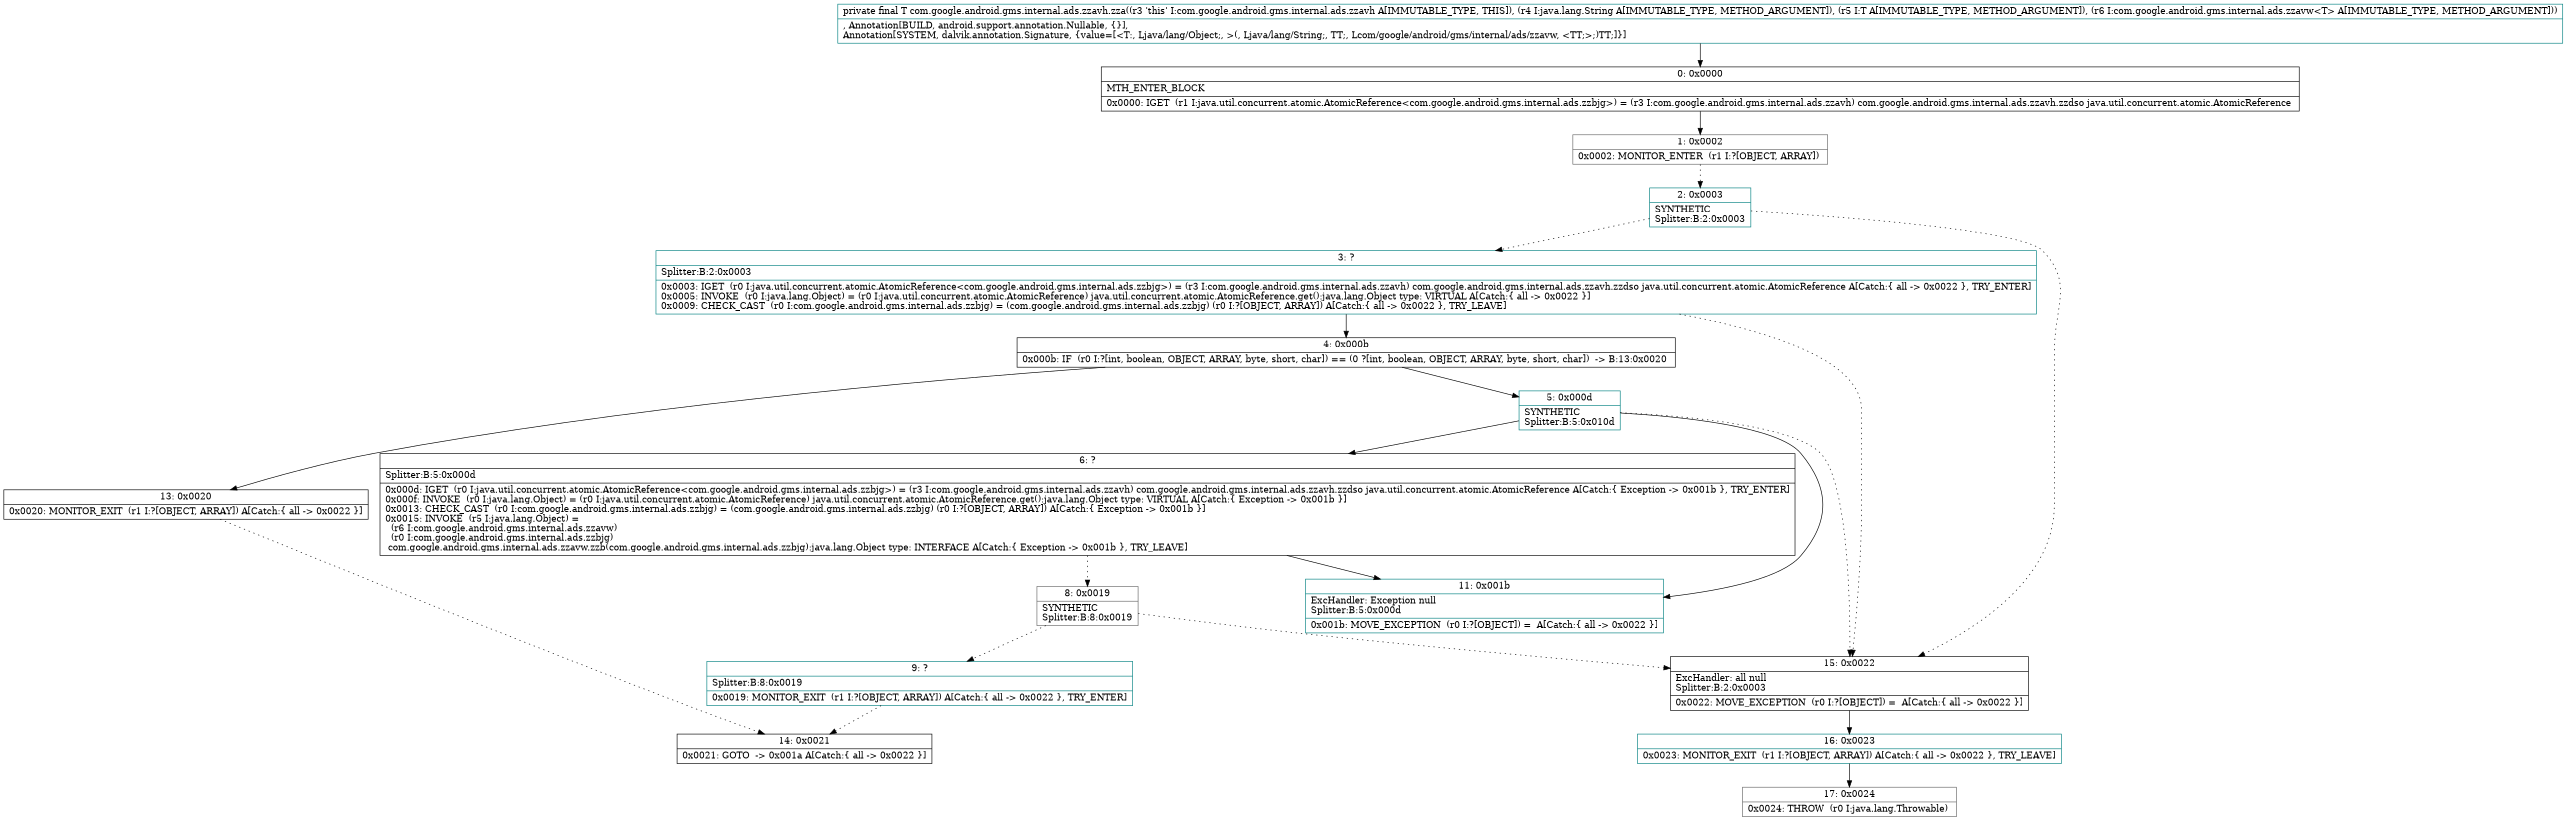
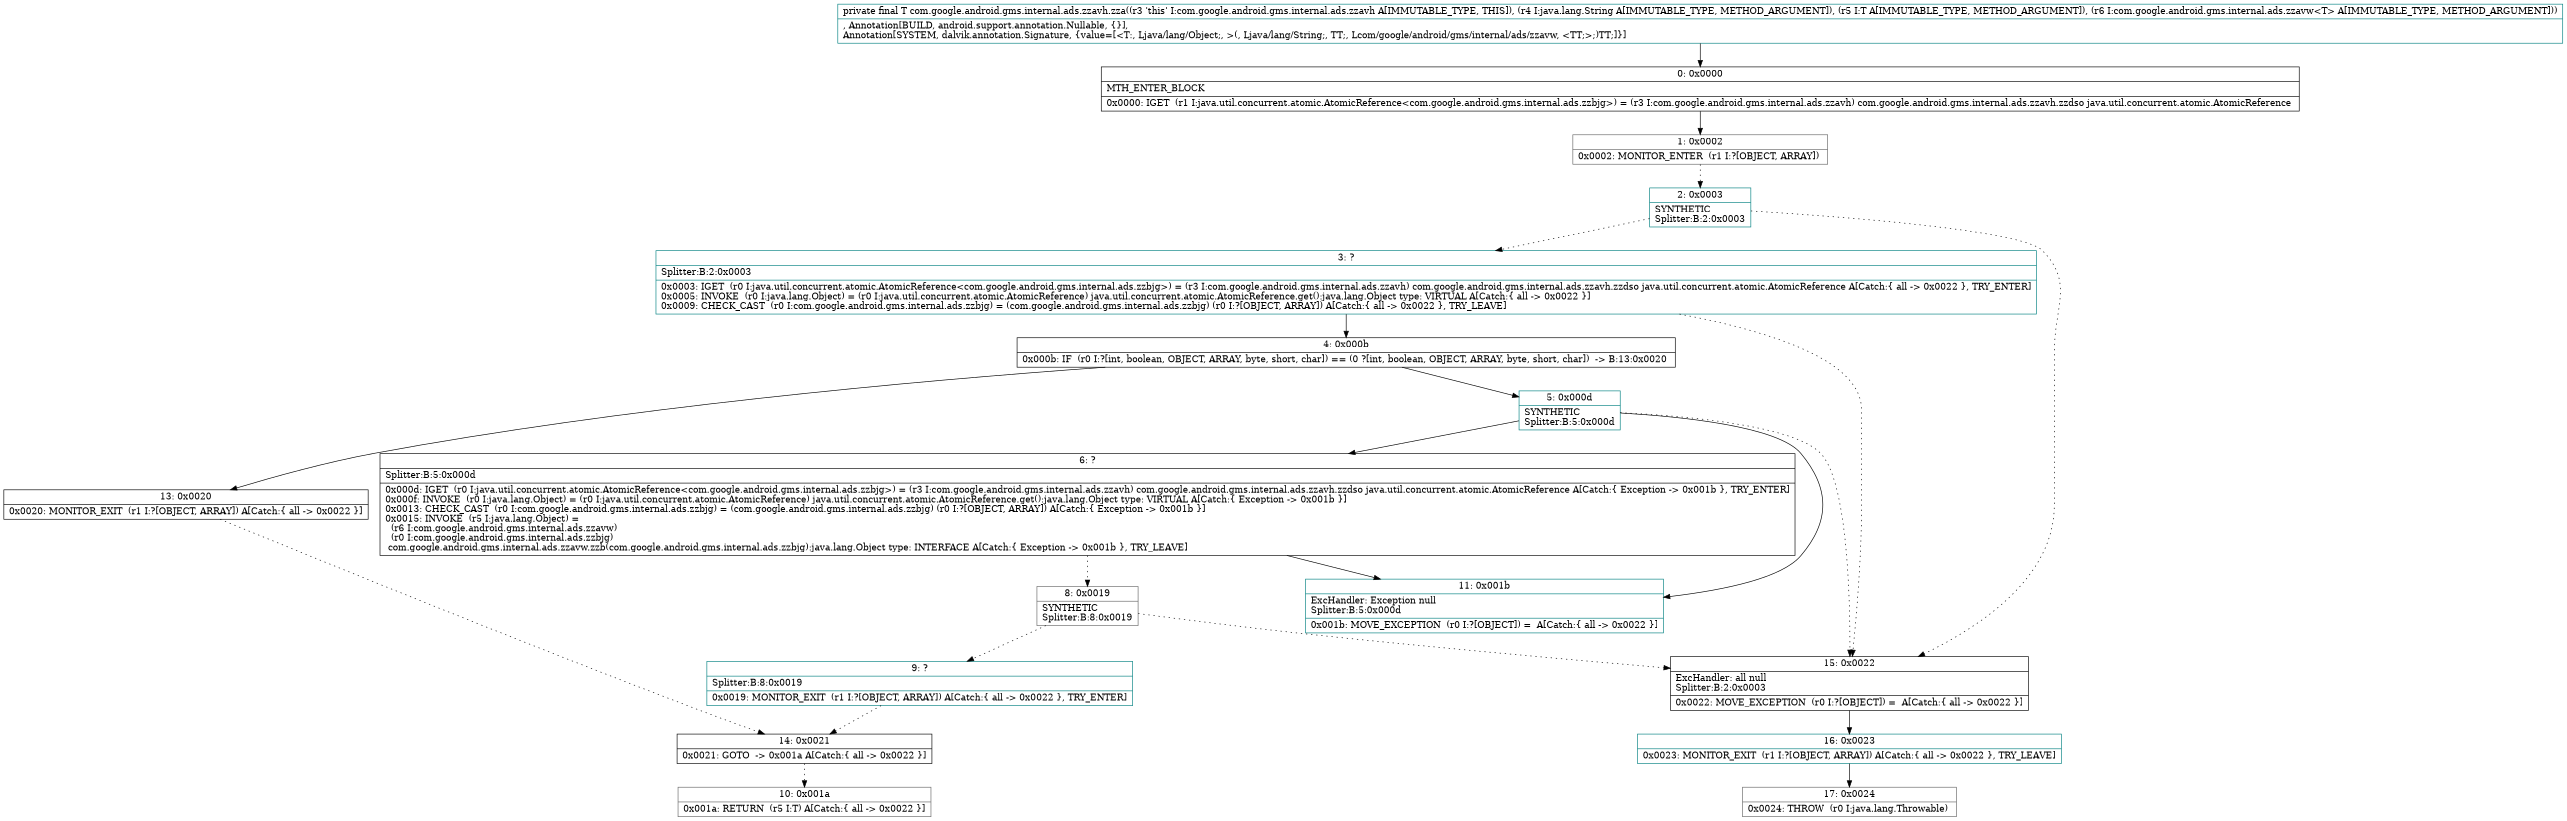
(1570, 422) -> (1570, 422)
none -> (805, 802)
